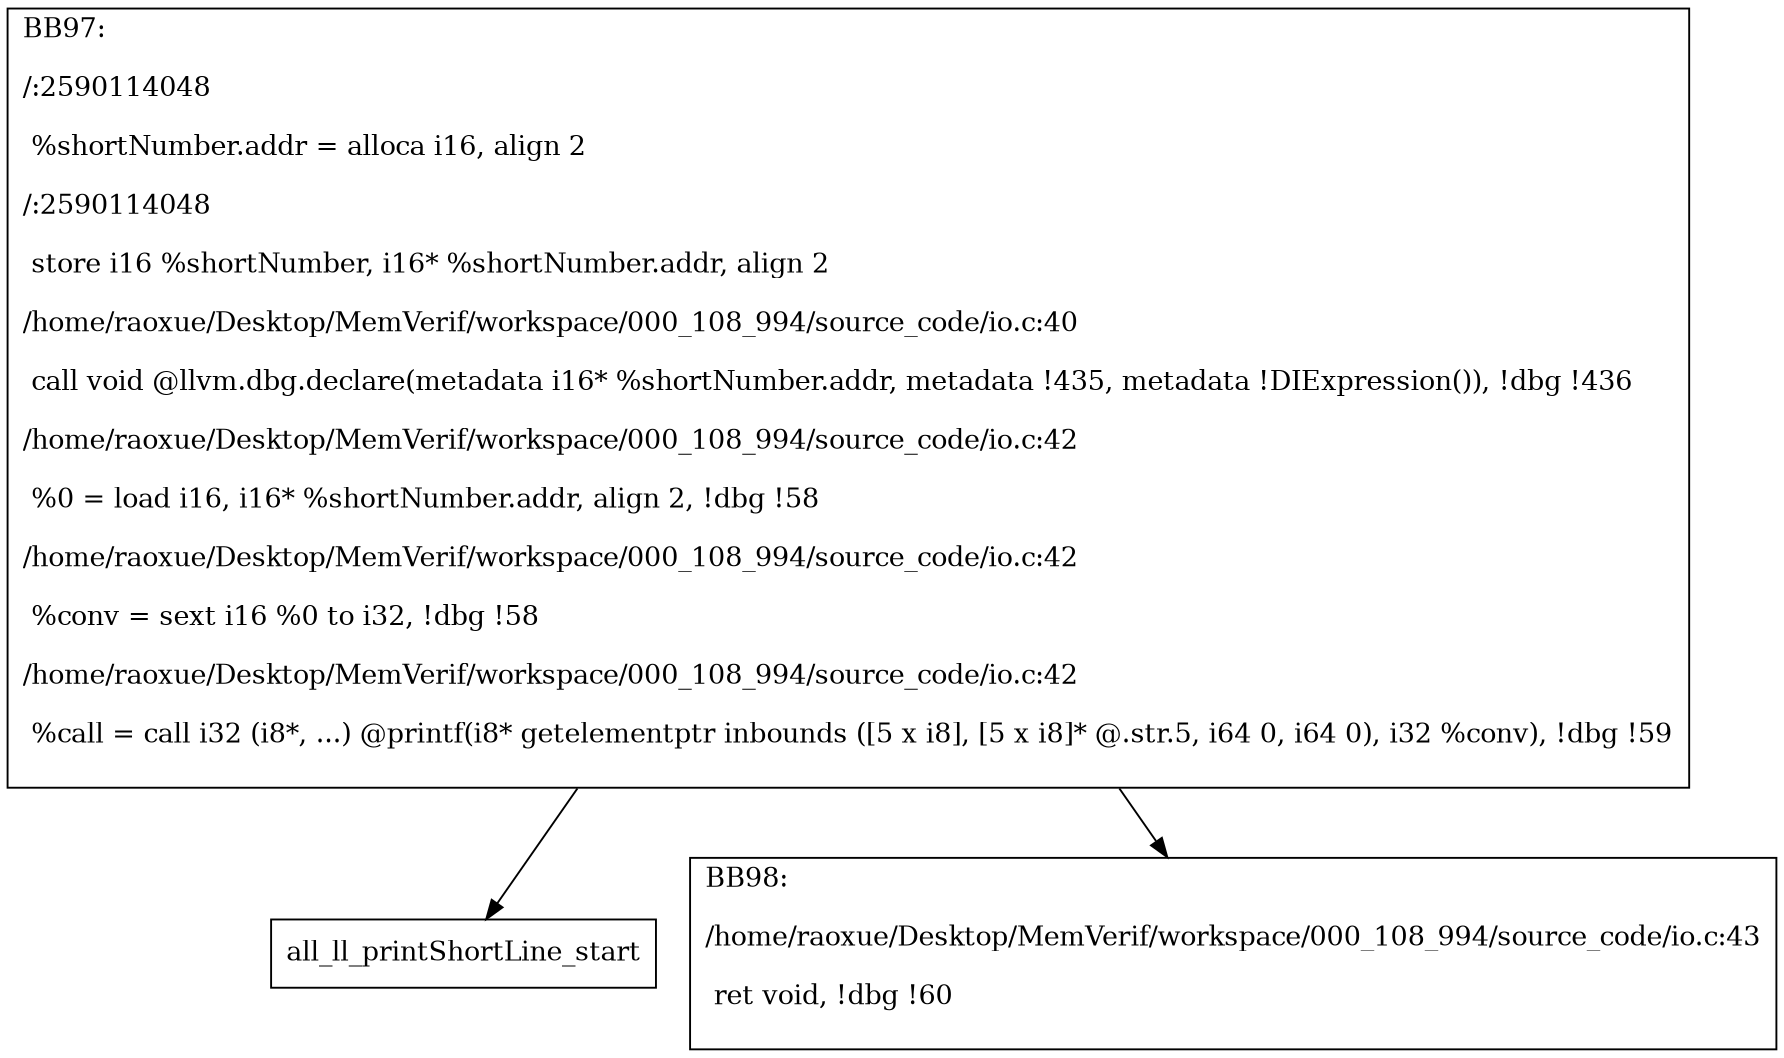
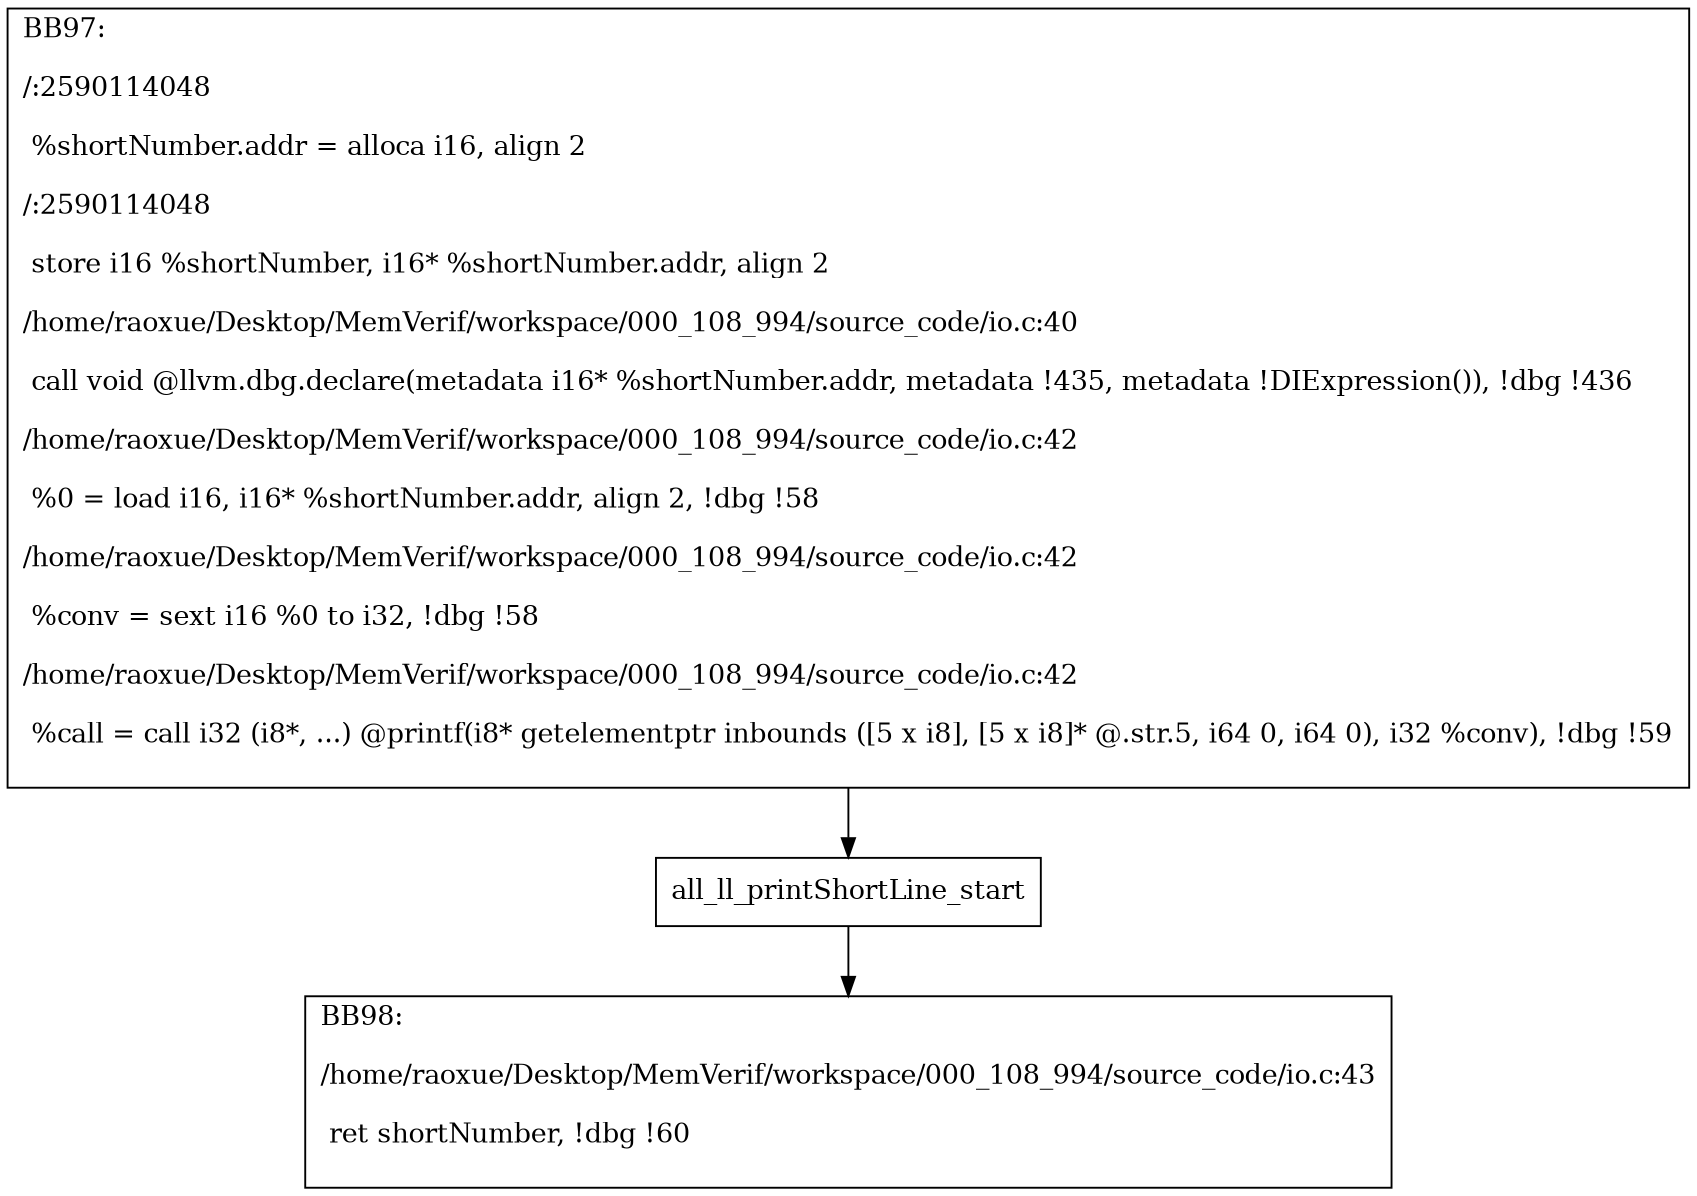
(1138, 815) -> (848, 951)
(829, 996) -> (506, 1135)
